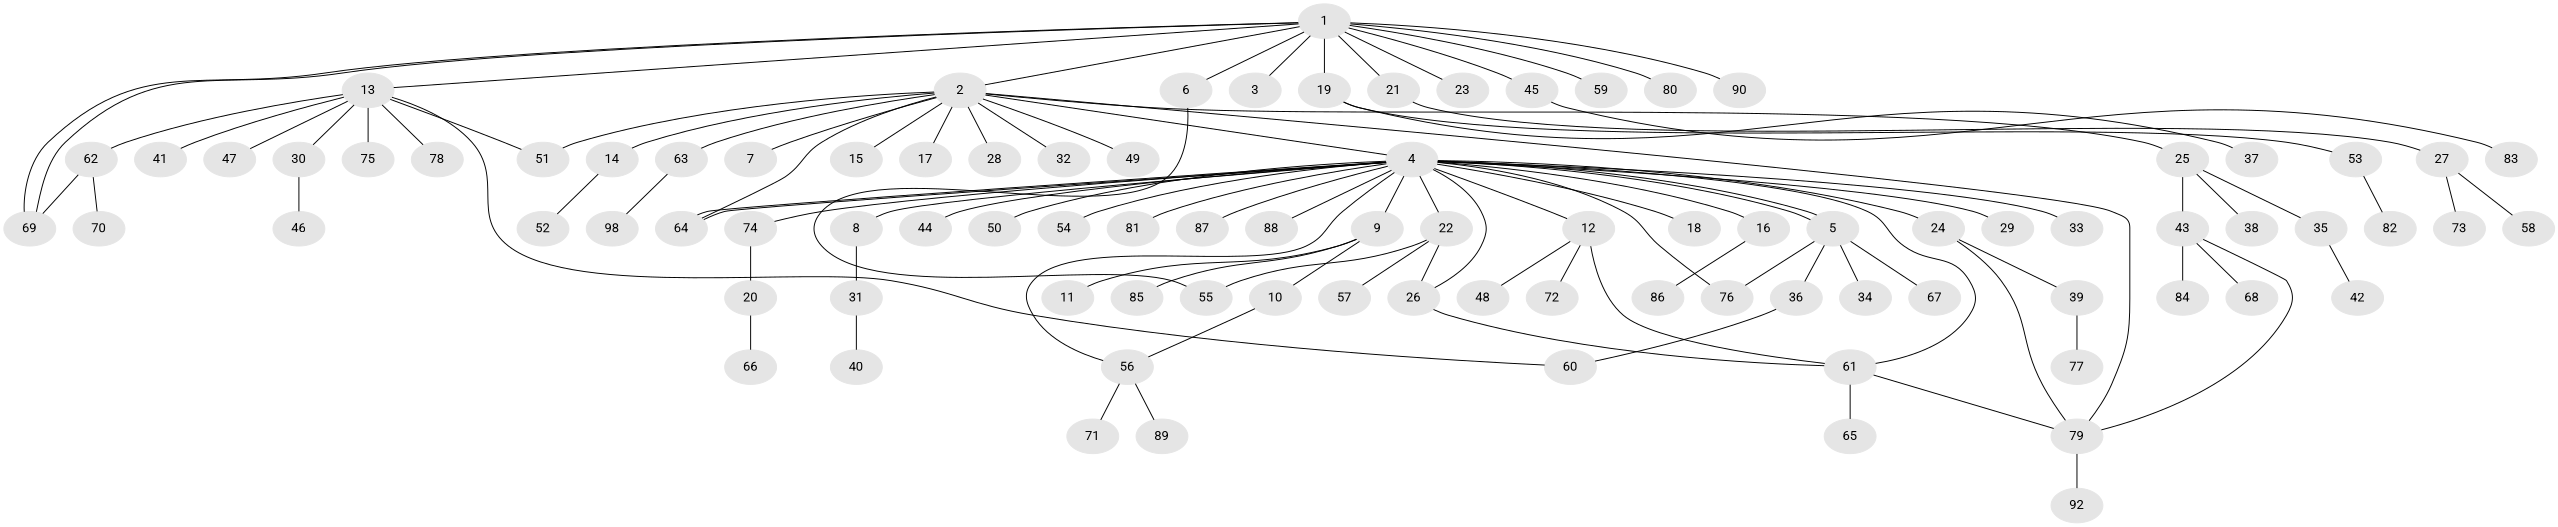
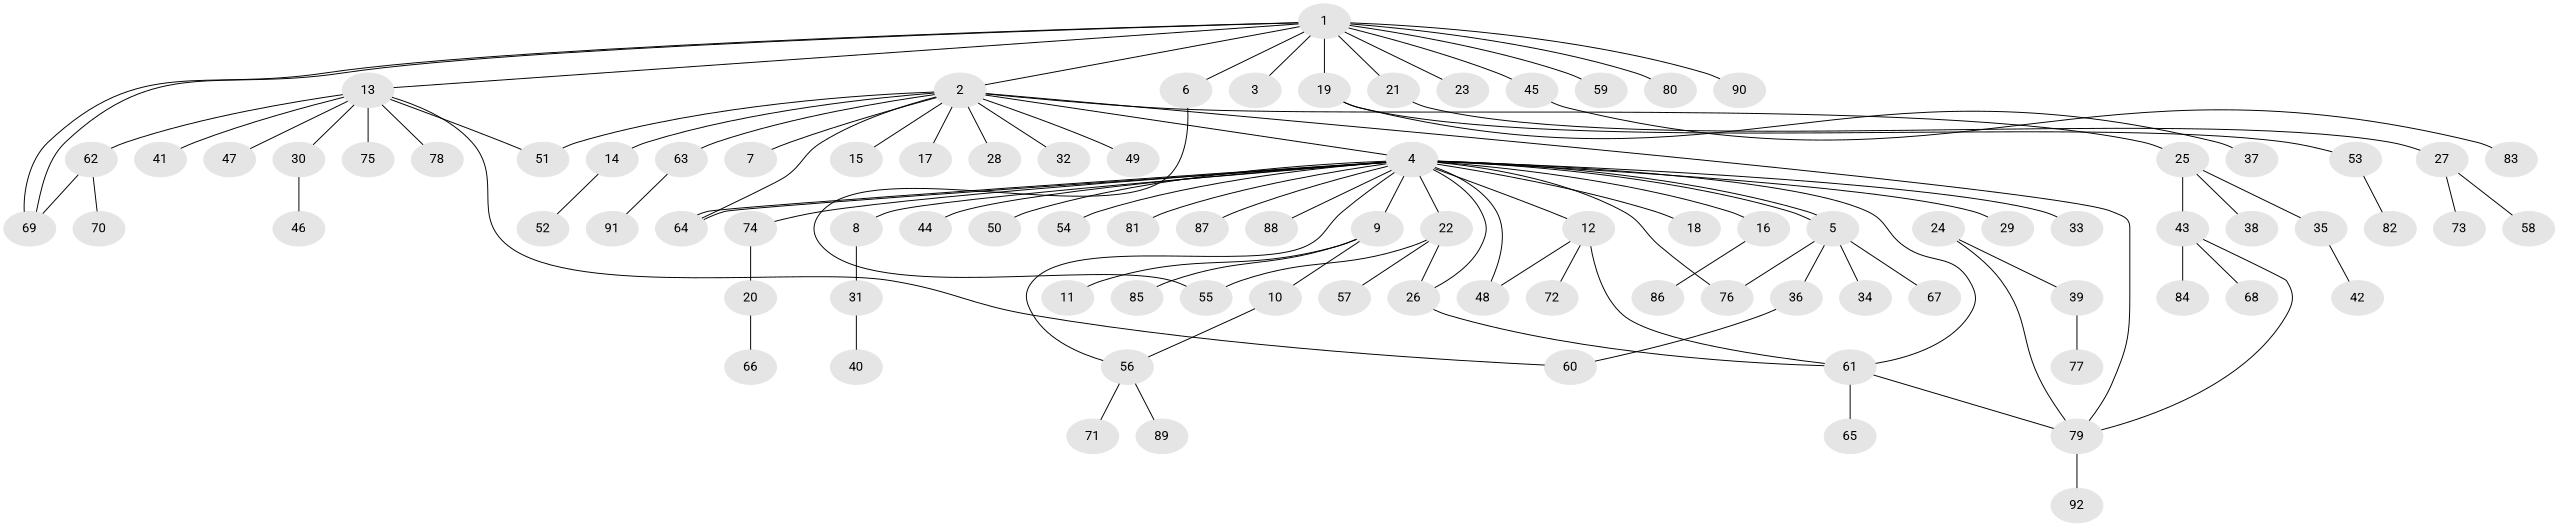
(1680, 175) -> (1495, 210)
(612, 229) -> (612, 229)
